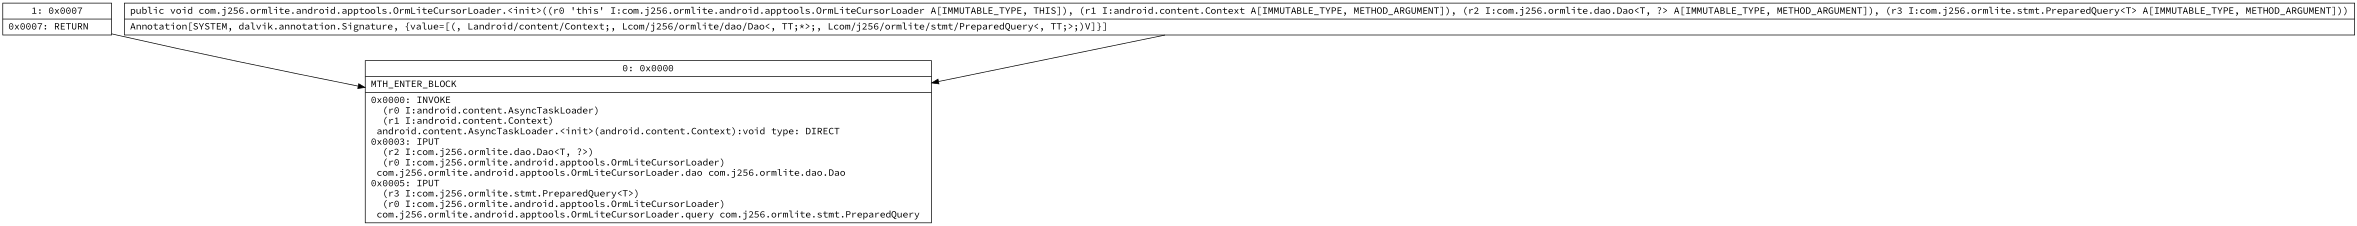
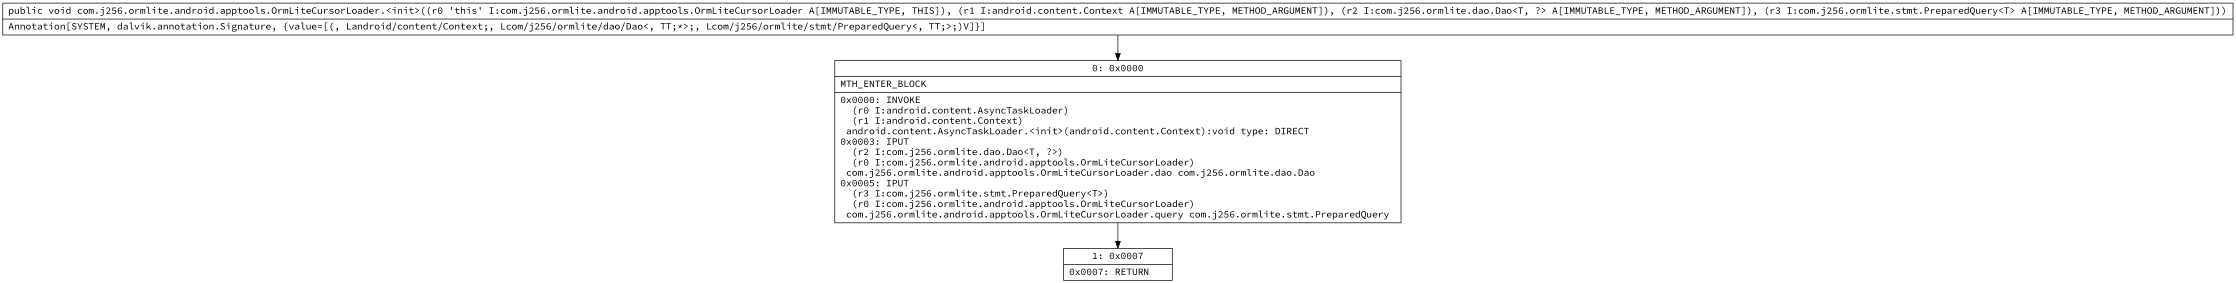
(235, 61) -> (1118, 232)
